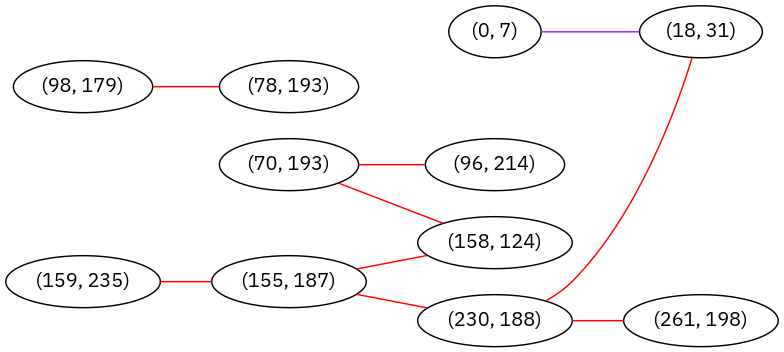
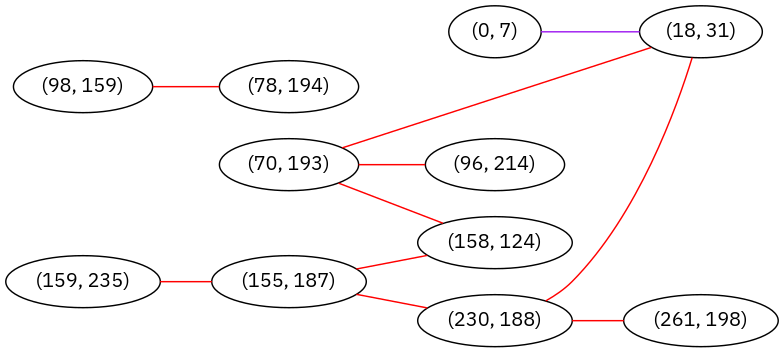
(83, 87) -> (83, 87)
(289, 87) -> (289, 87)
none -> (497, 98)
